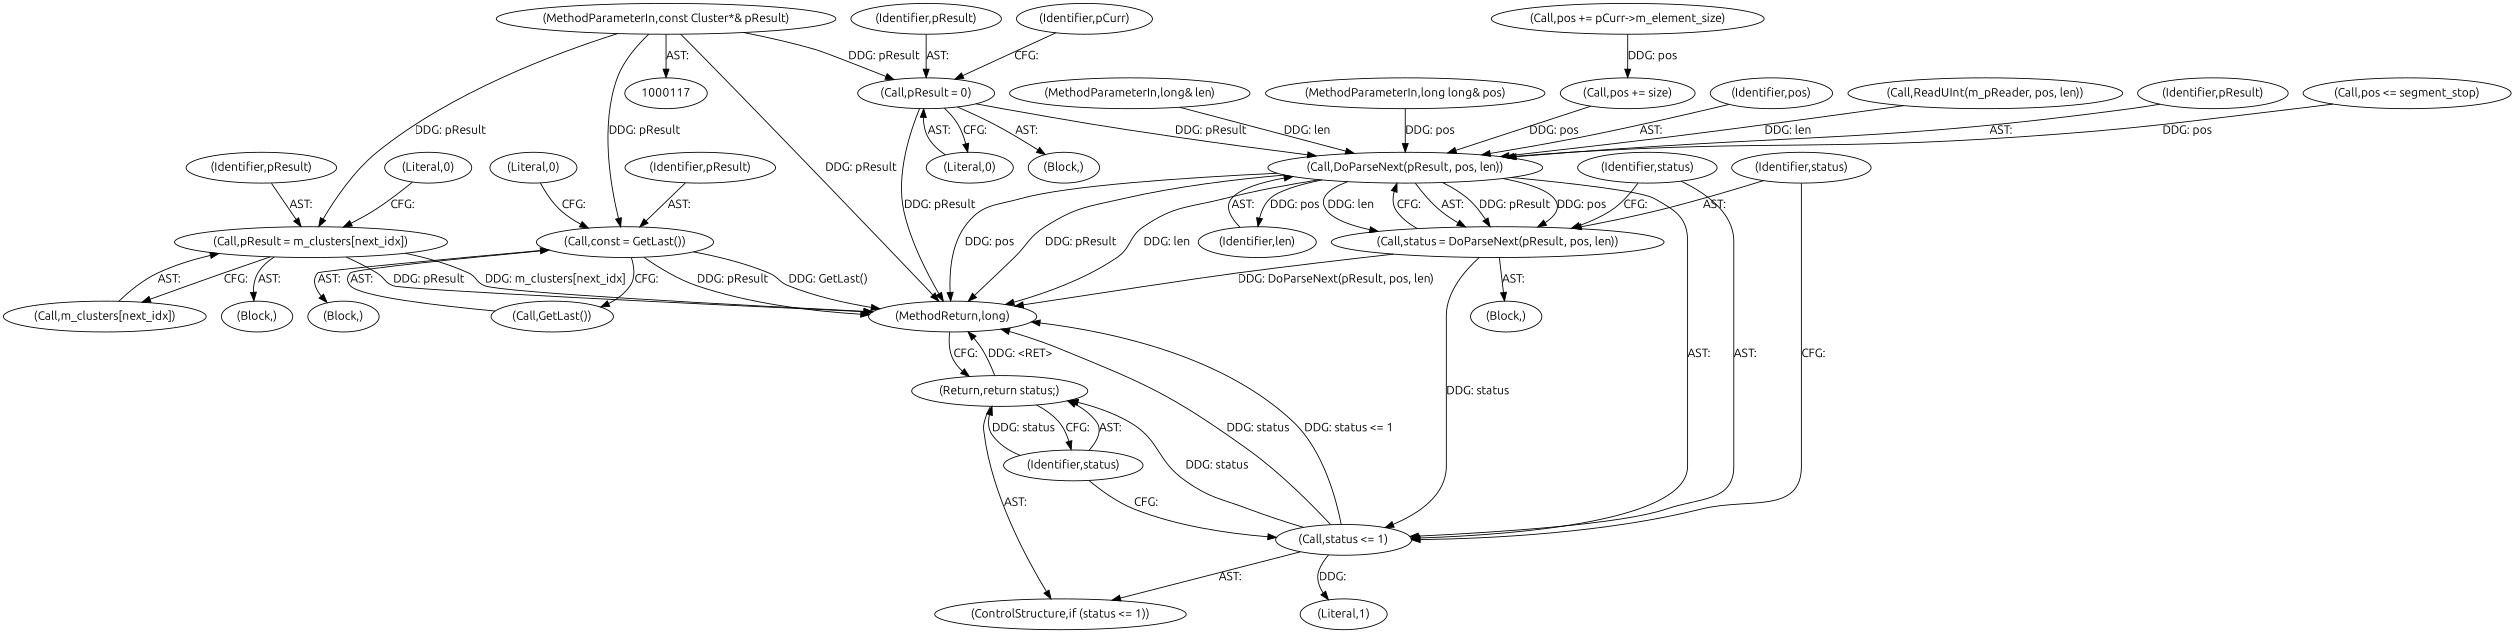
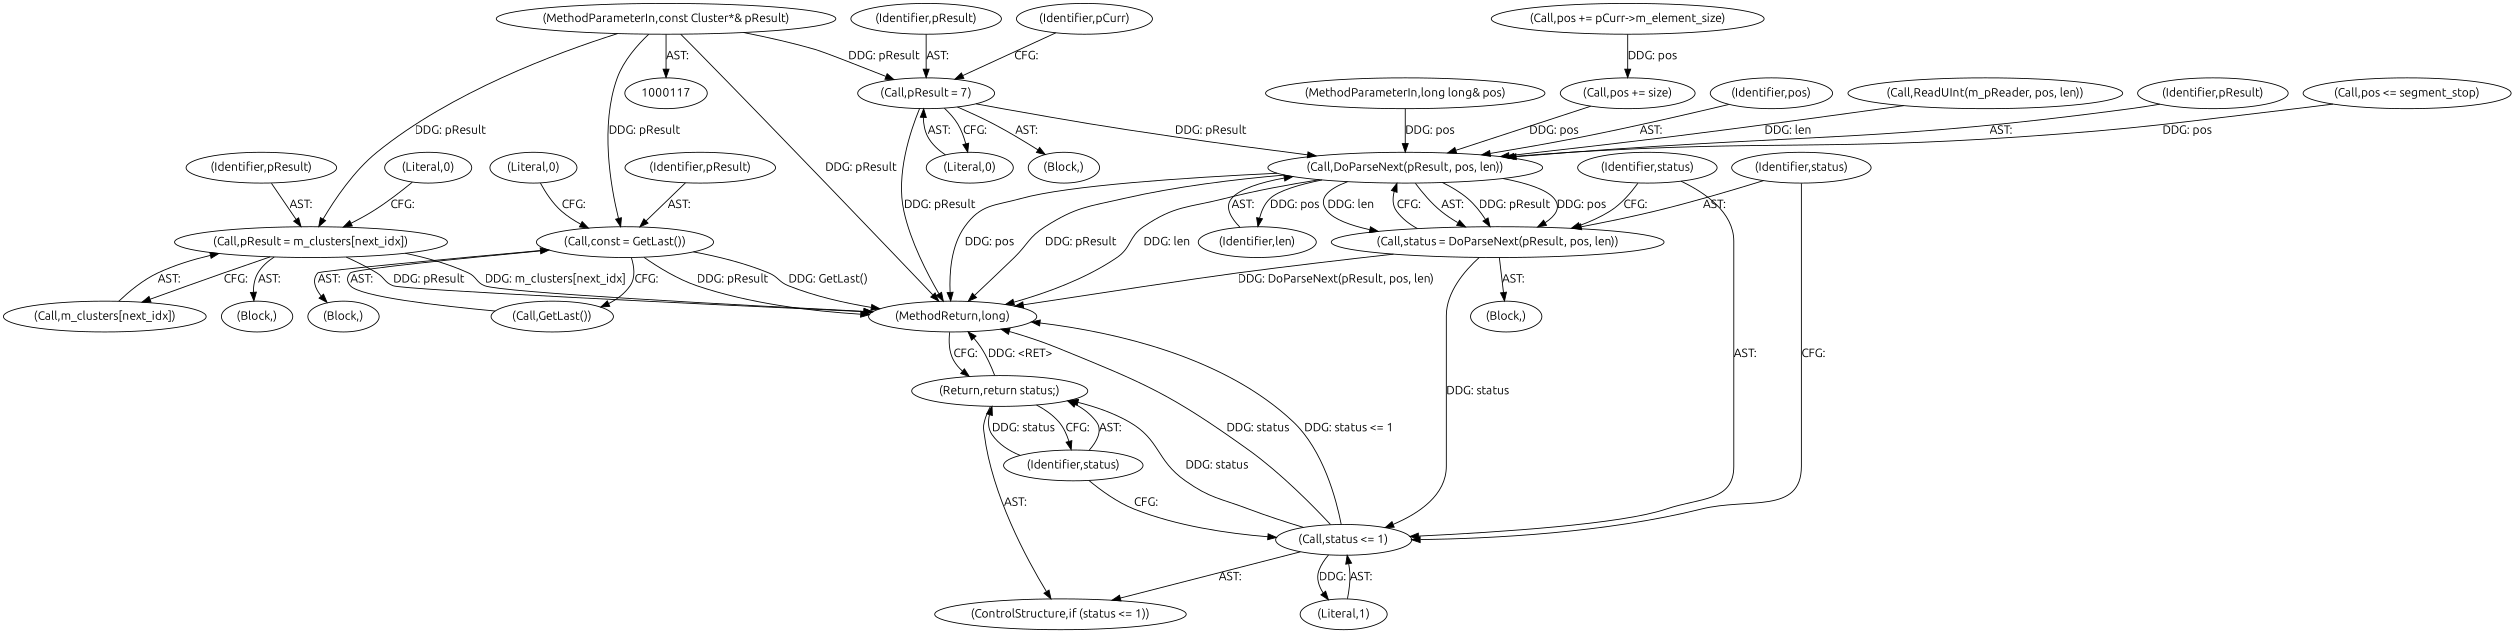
(926, 93) -> (926, 93)
(1130, 93) -> none
(1688, 397) -> (1350, 581)
